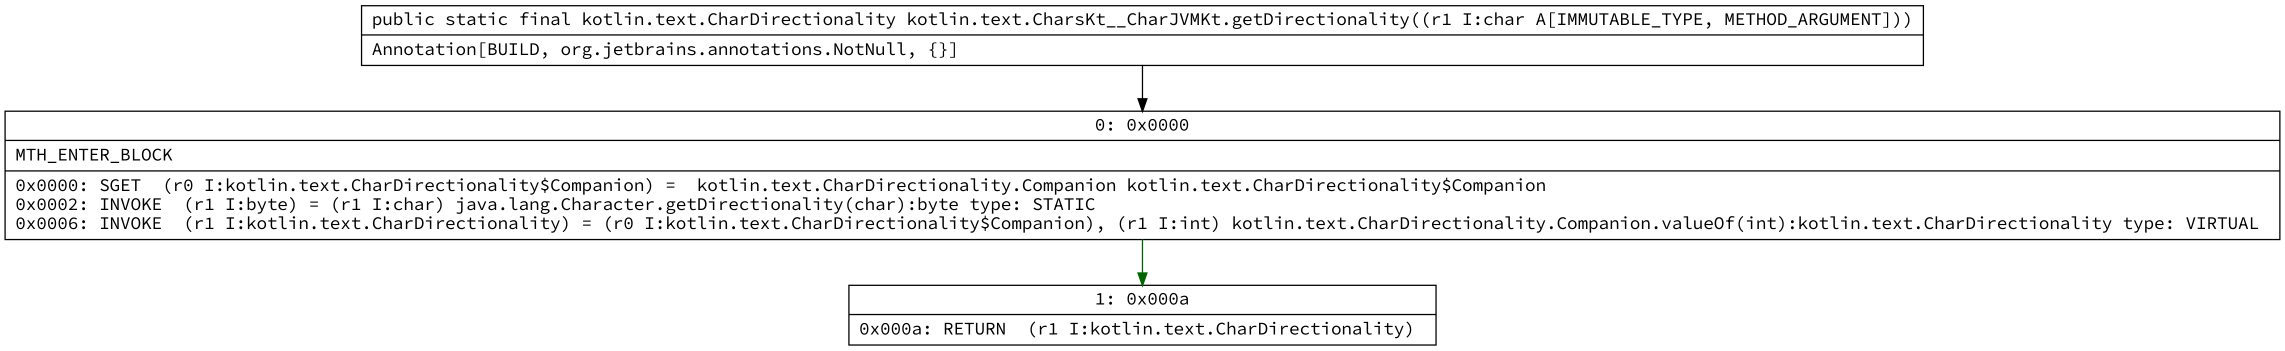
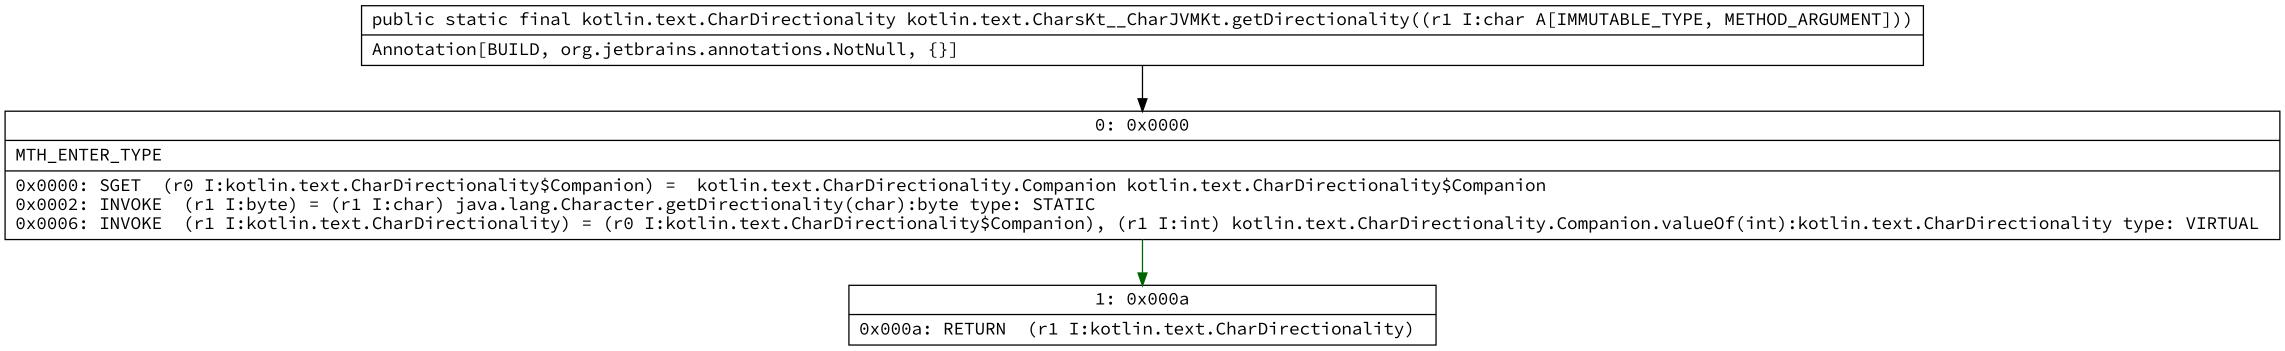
(94, 155) -> (89, 155)
